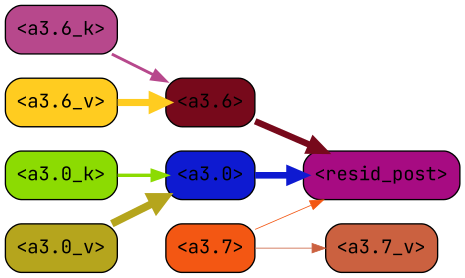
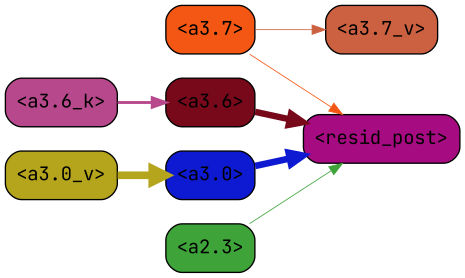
(61, 102) -> none
(61, 175) -> none
none -> (210, 248)
